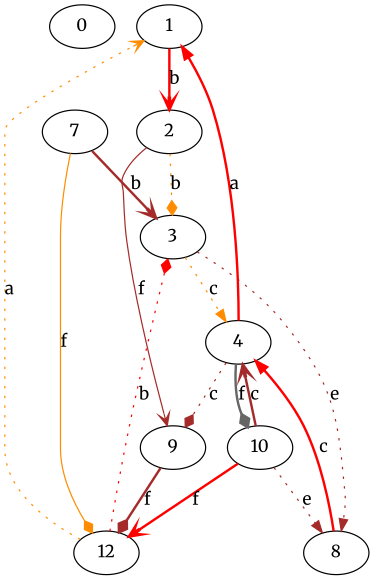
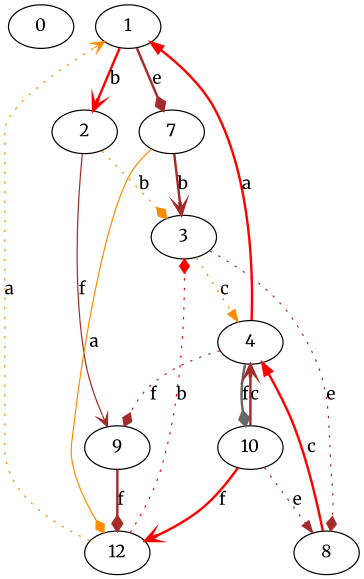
none -> (147, 73)
(64, 342) -> (94, 342)
(313, 363) -> (316, 361)
(214, 395) -> (154, 395)
